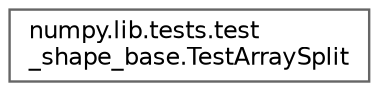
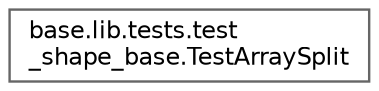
(189, 46) -> (189, 46)
